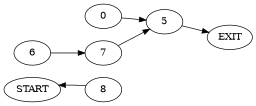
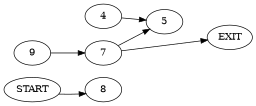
(103, 16) -> (103, 16)
(192, 28) -> (161, 46)
(32, 53) -> (32, 53)
(76, 85) -> (69, 94)
